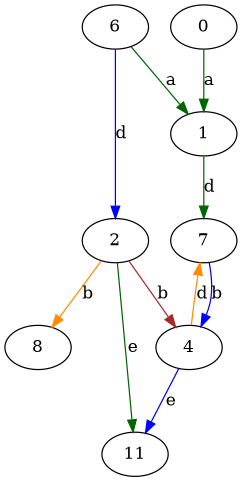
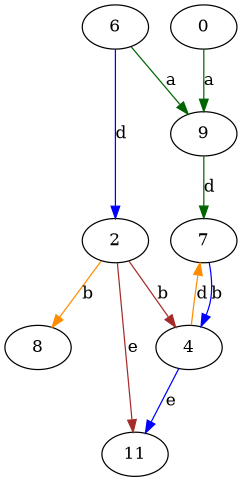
(204, 134) -> (204, 134)
(125, 341) -> (125, 341)
